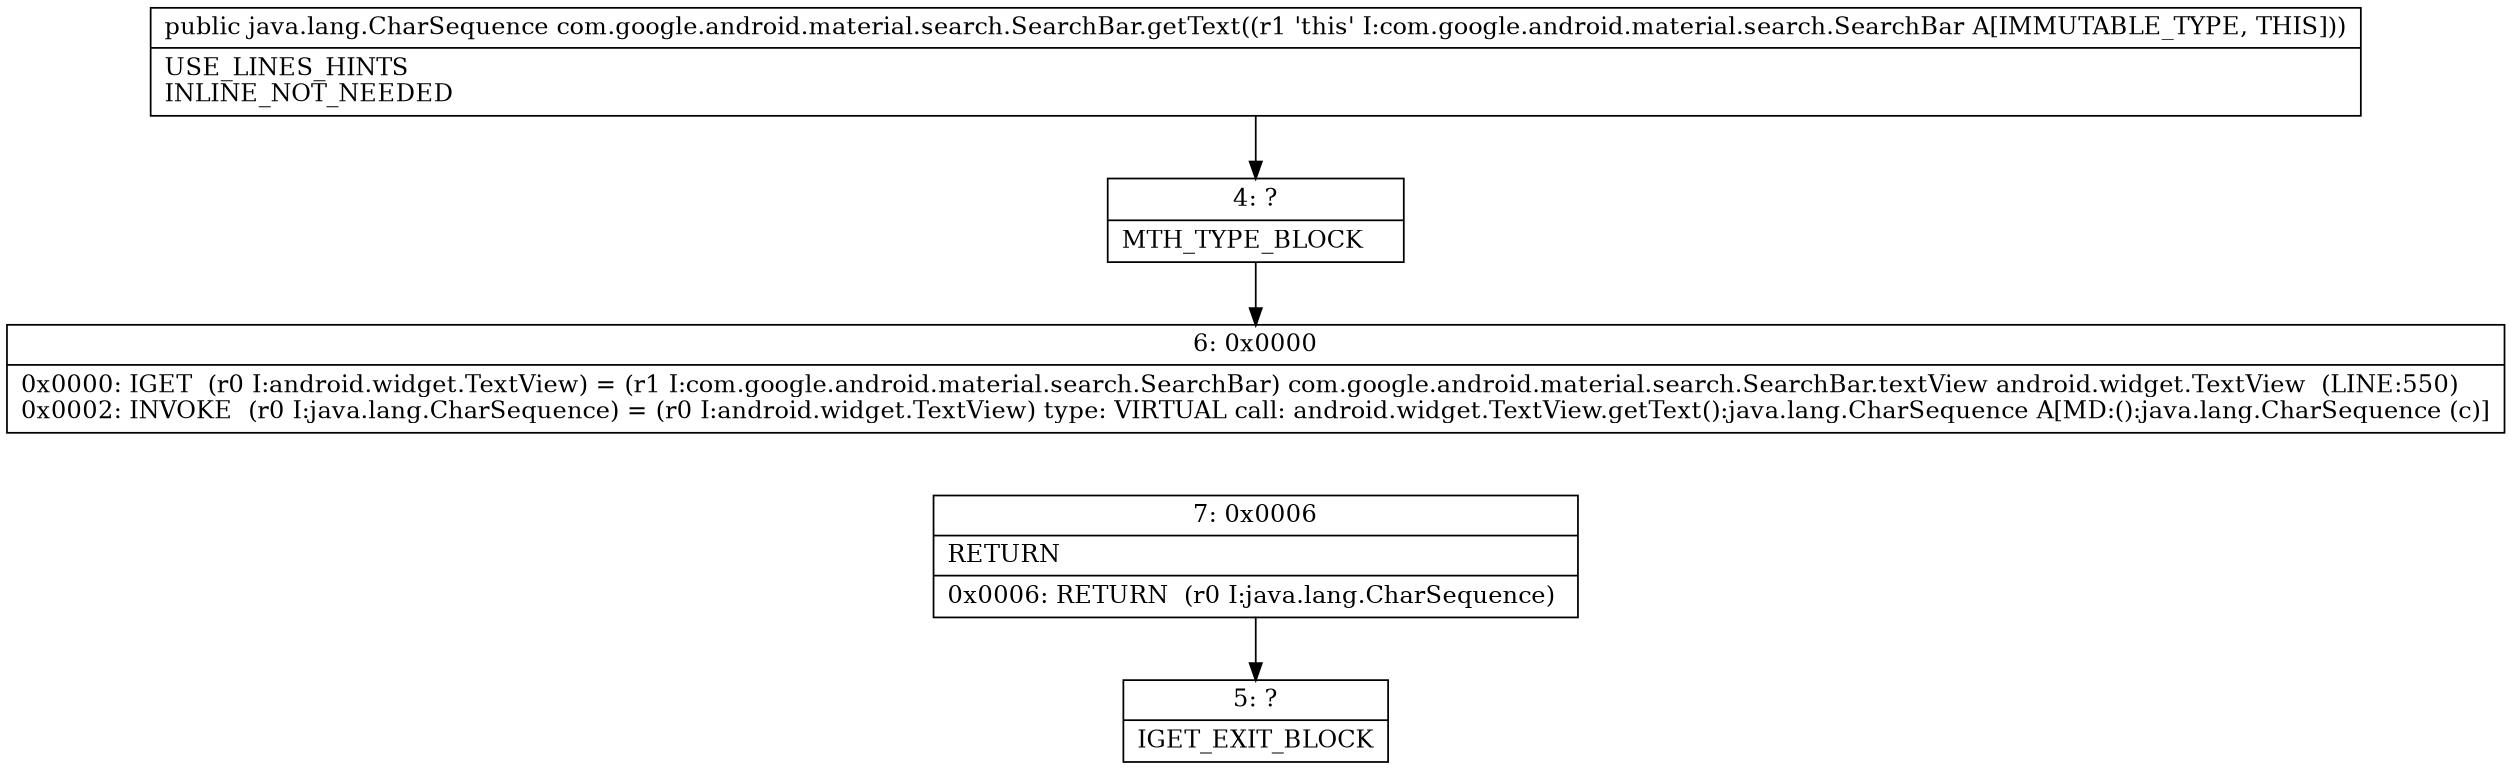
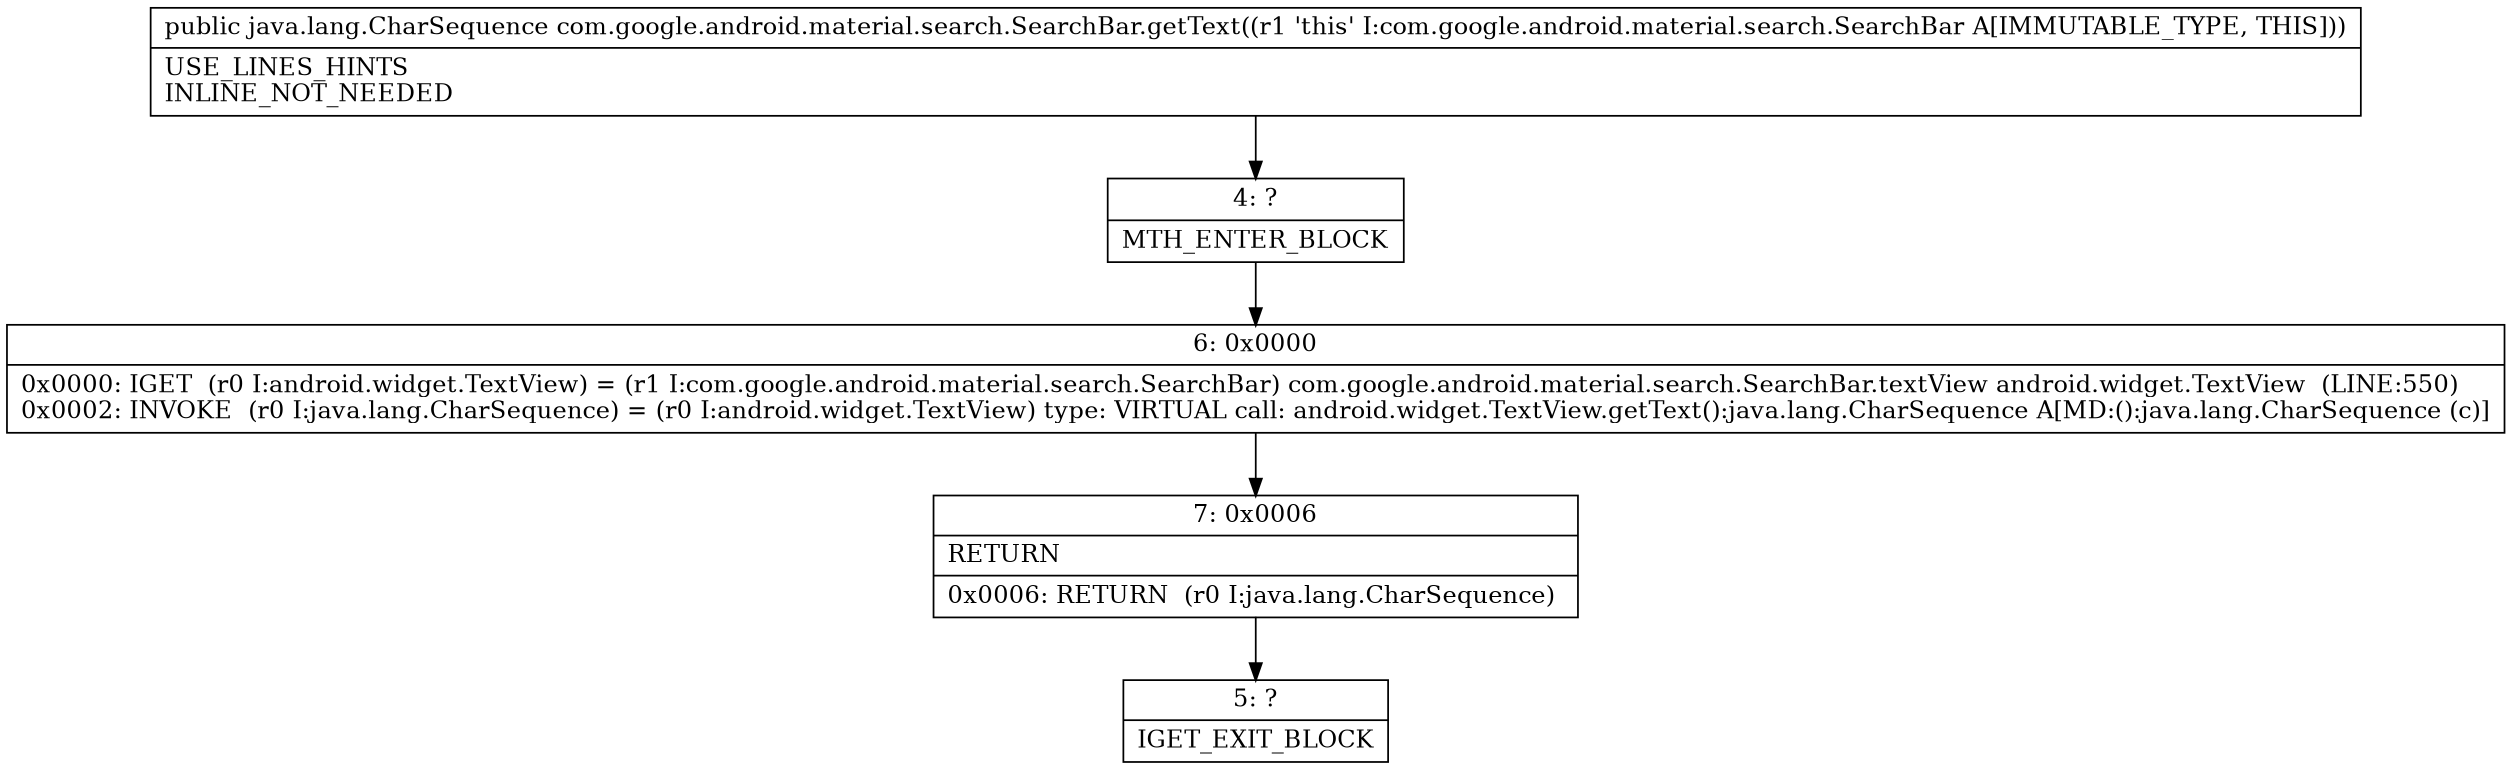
(1243, 240) -> (1256, 240)
none -> (1256, 455)
